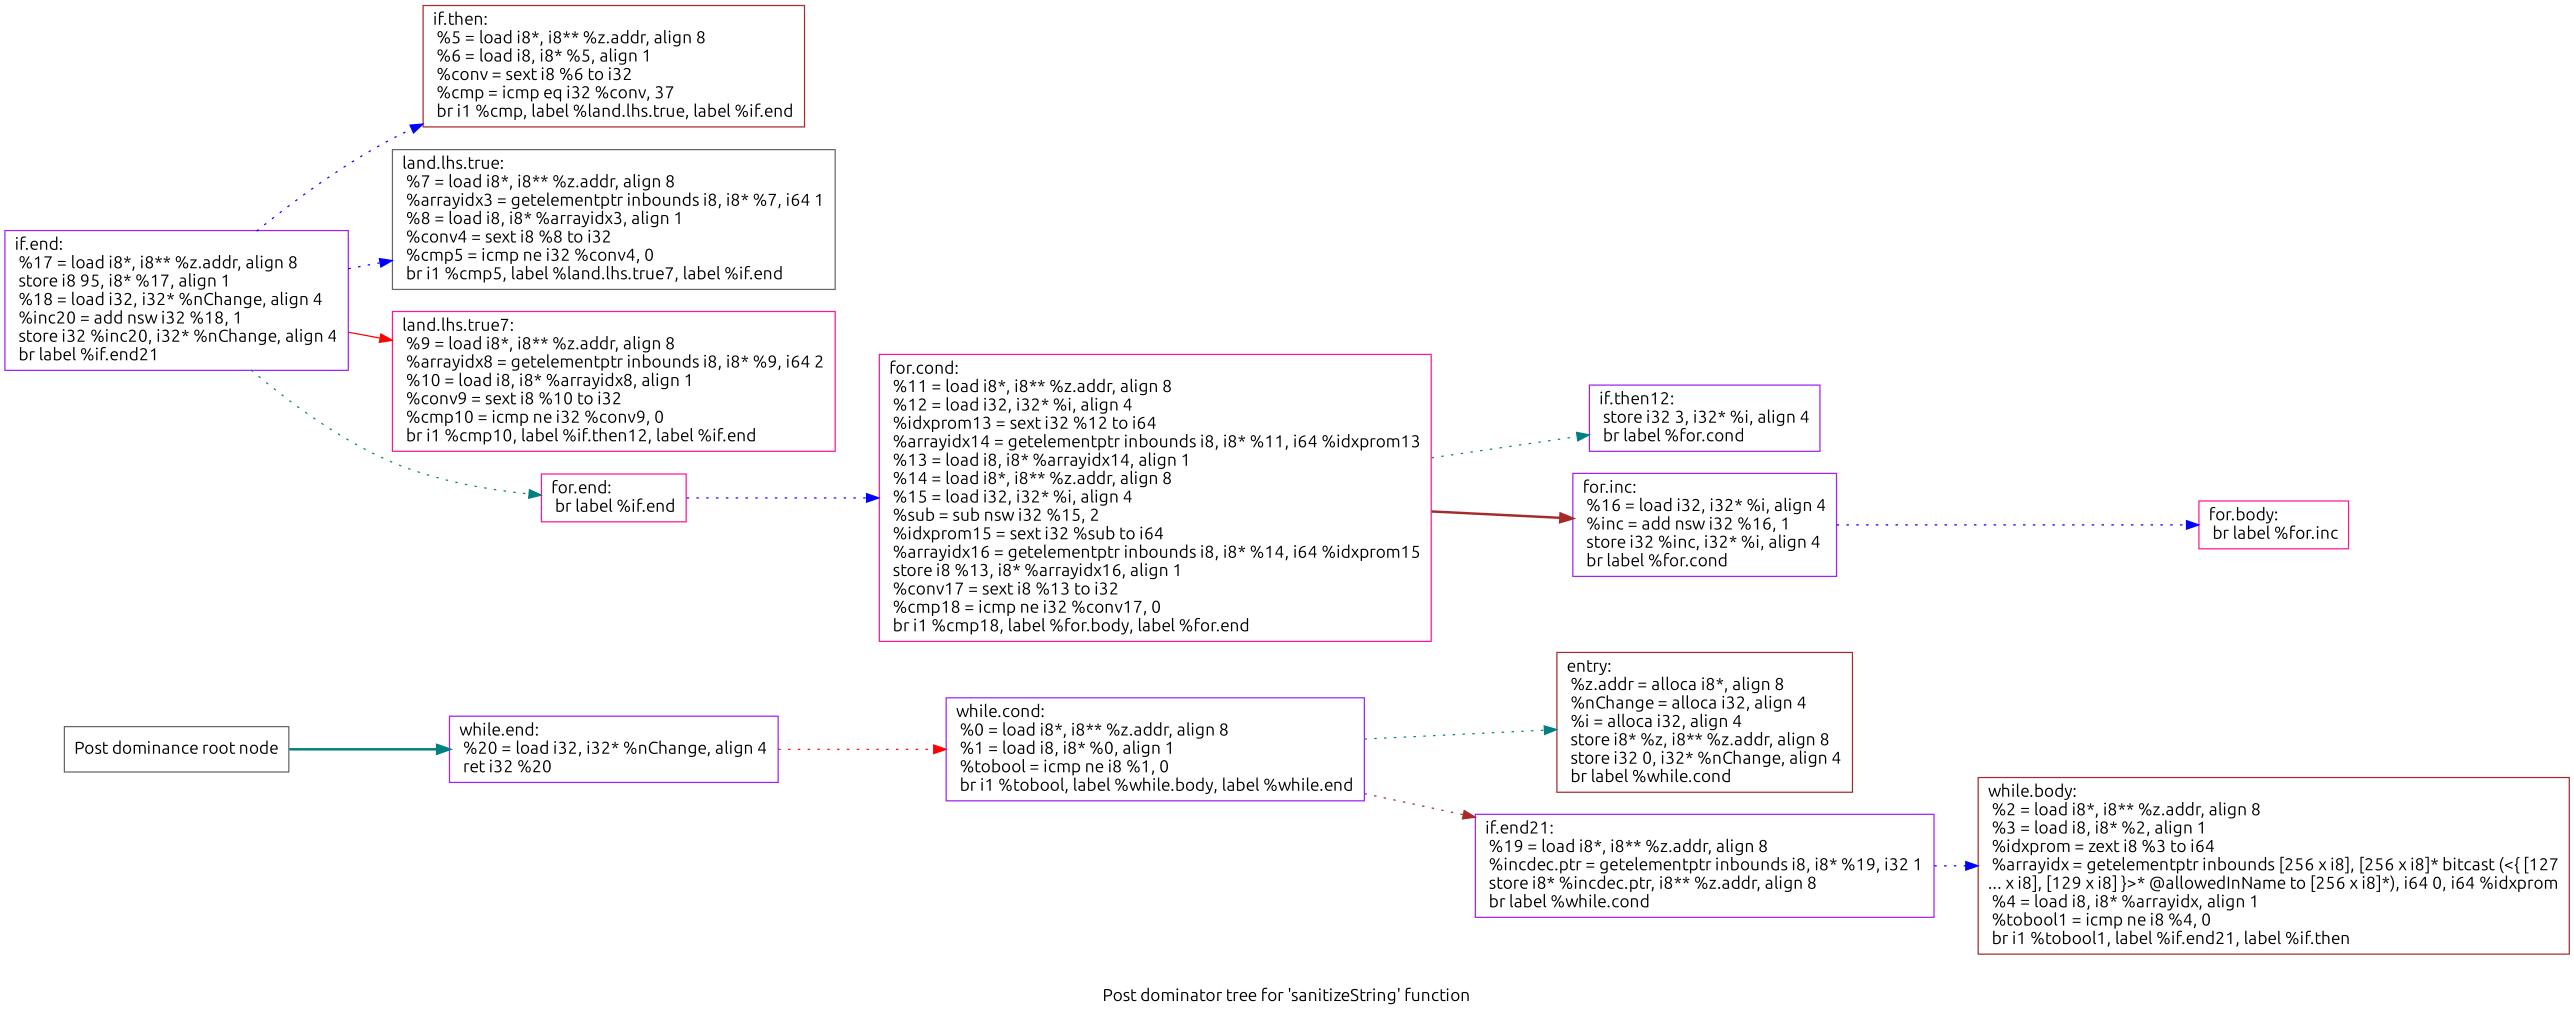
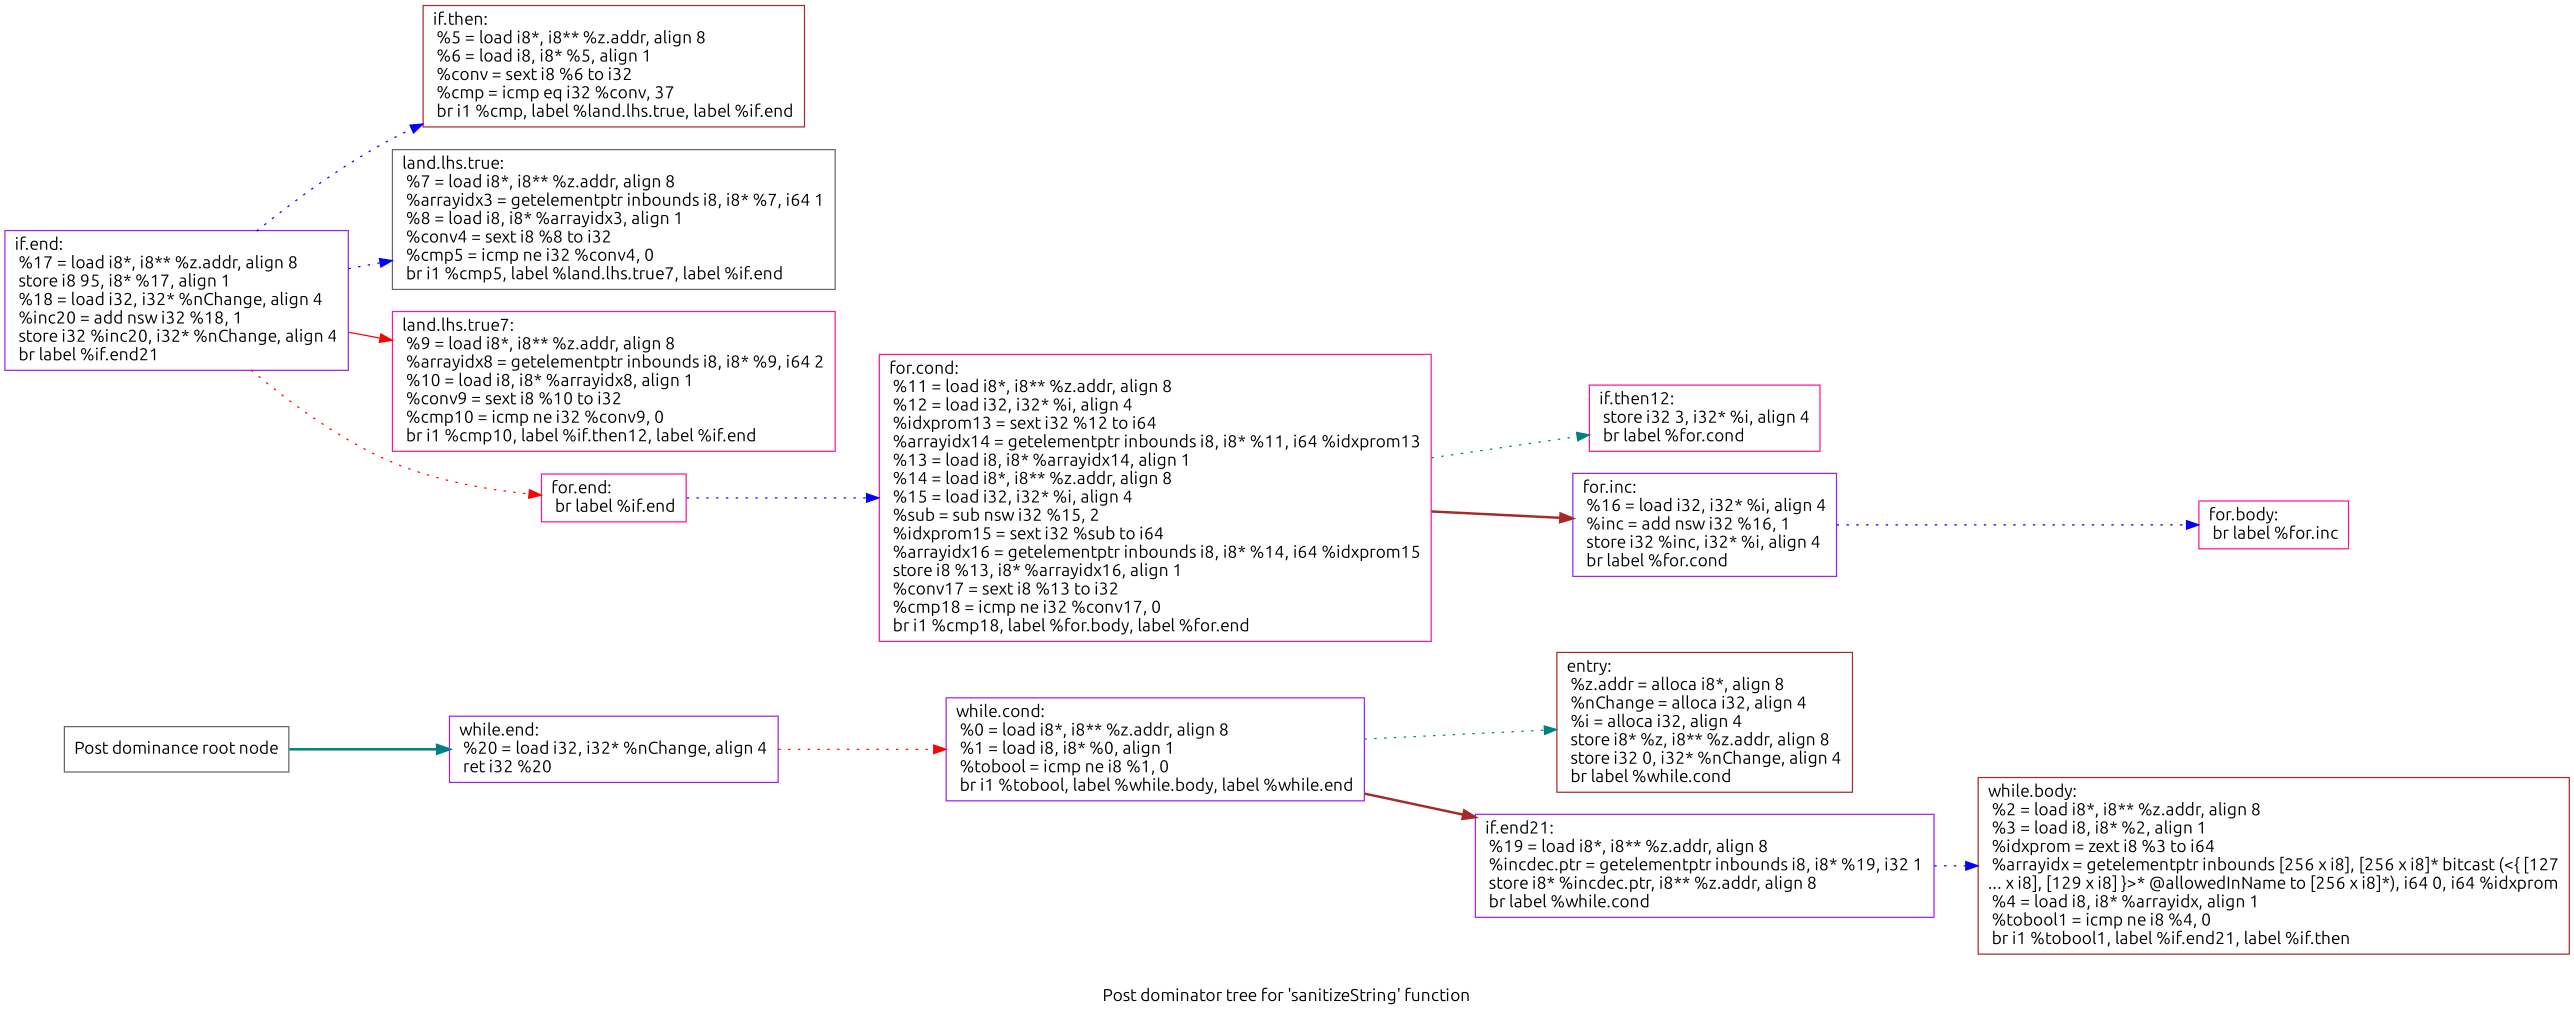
(1705, 418) -> (1705, 418)
(379, 456) -> (379, 456)
(1414, 804) -> (1414, 804)
